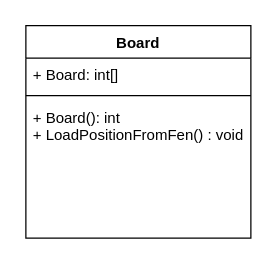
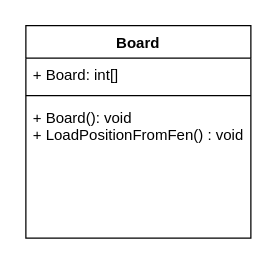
(139, 136) -> (139, 136)
